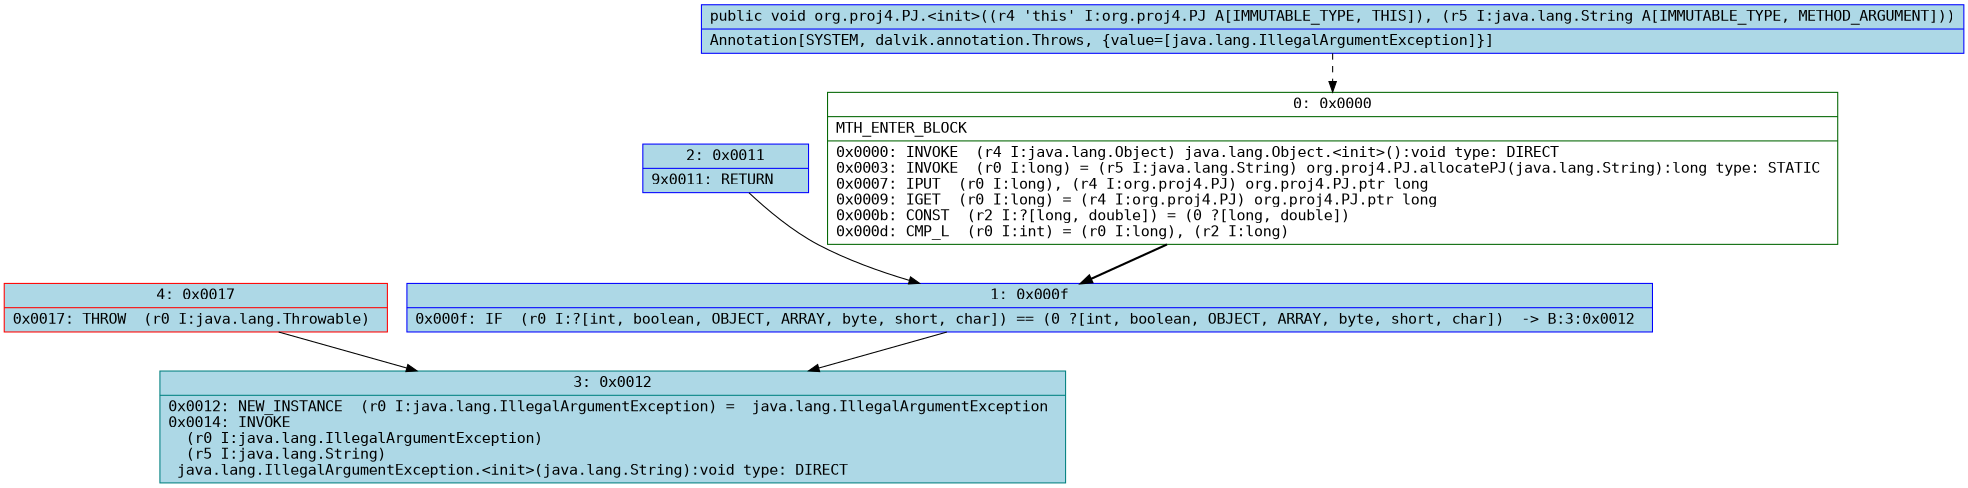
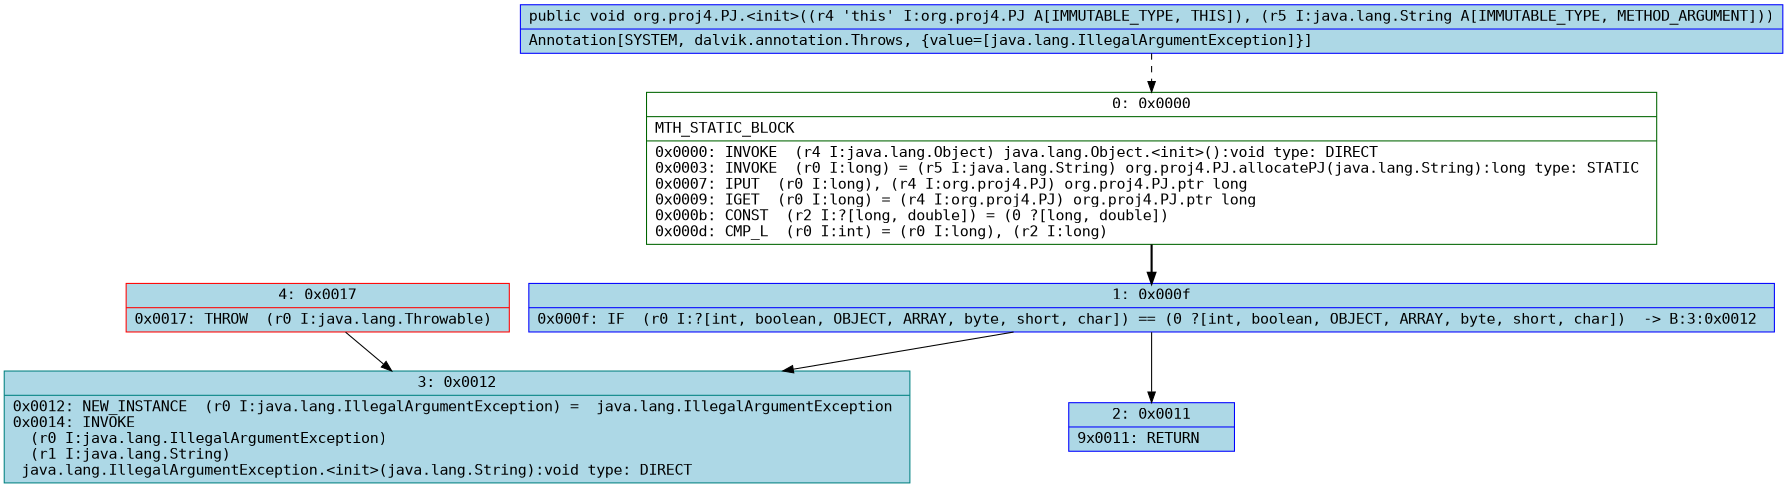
(901, 128) -> (725, 128)
(823, 247) -> (1152, 362)
(278, 454) -> (122, 454)
